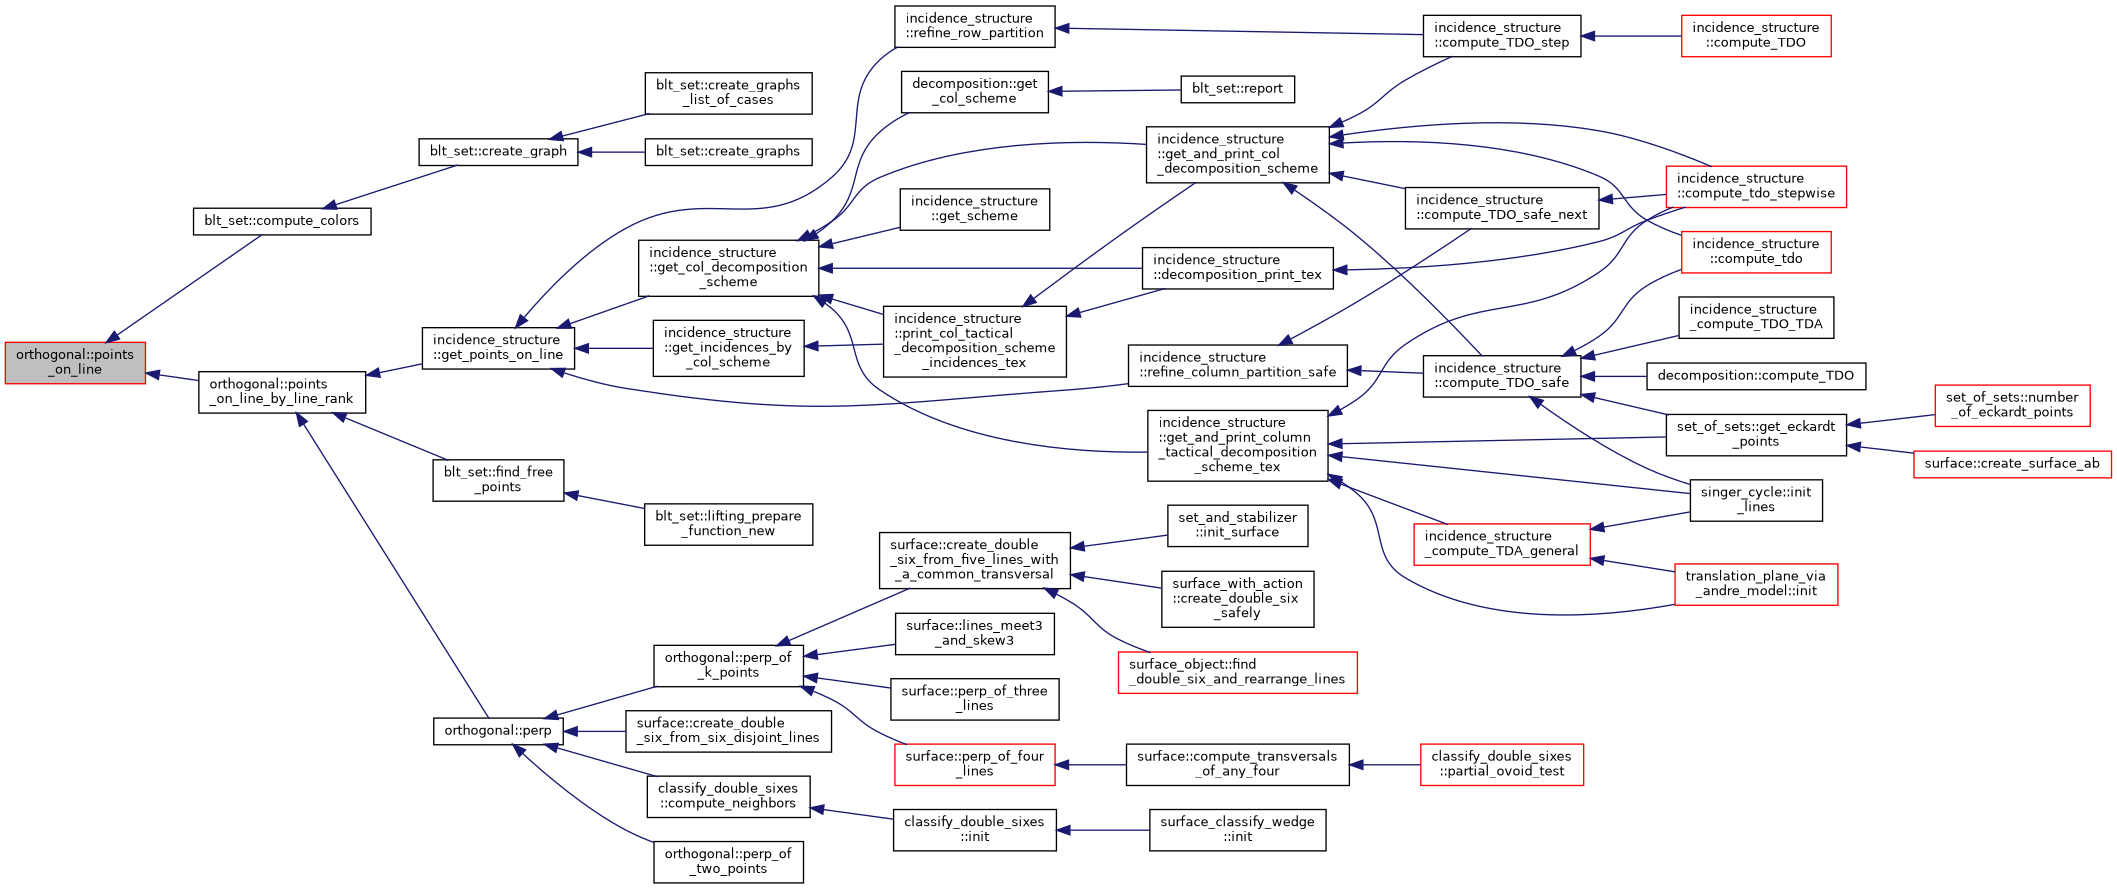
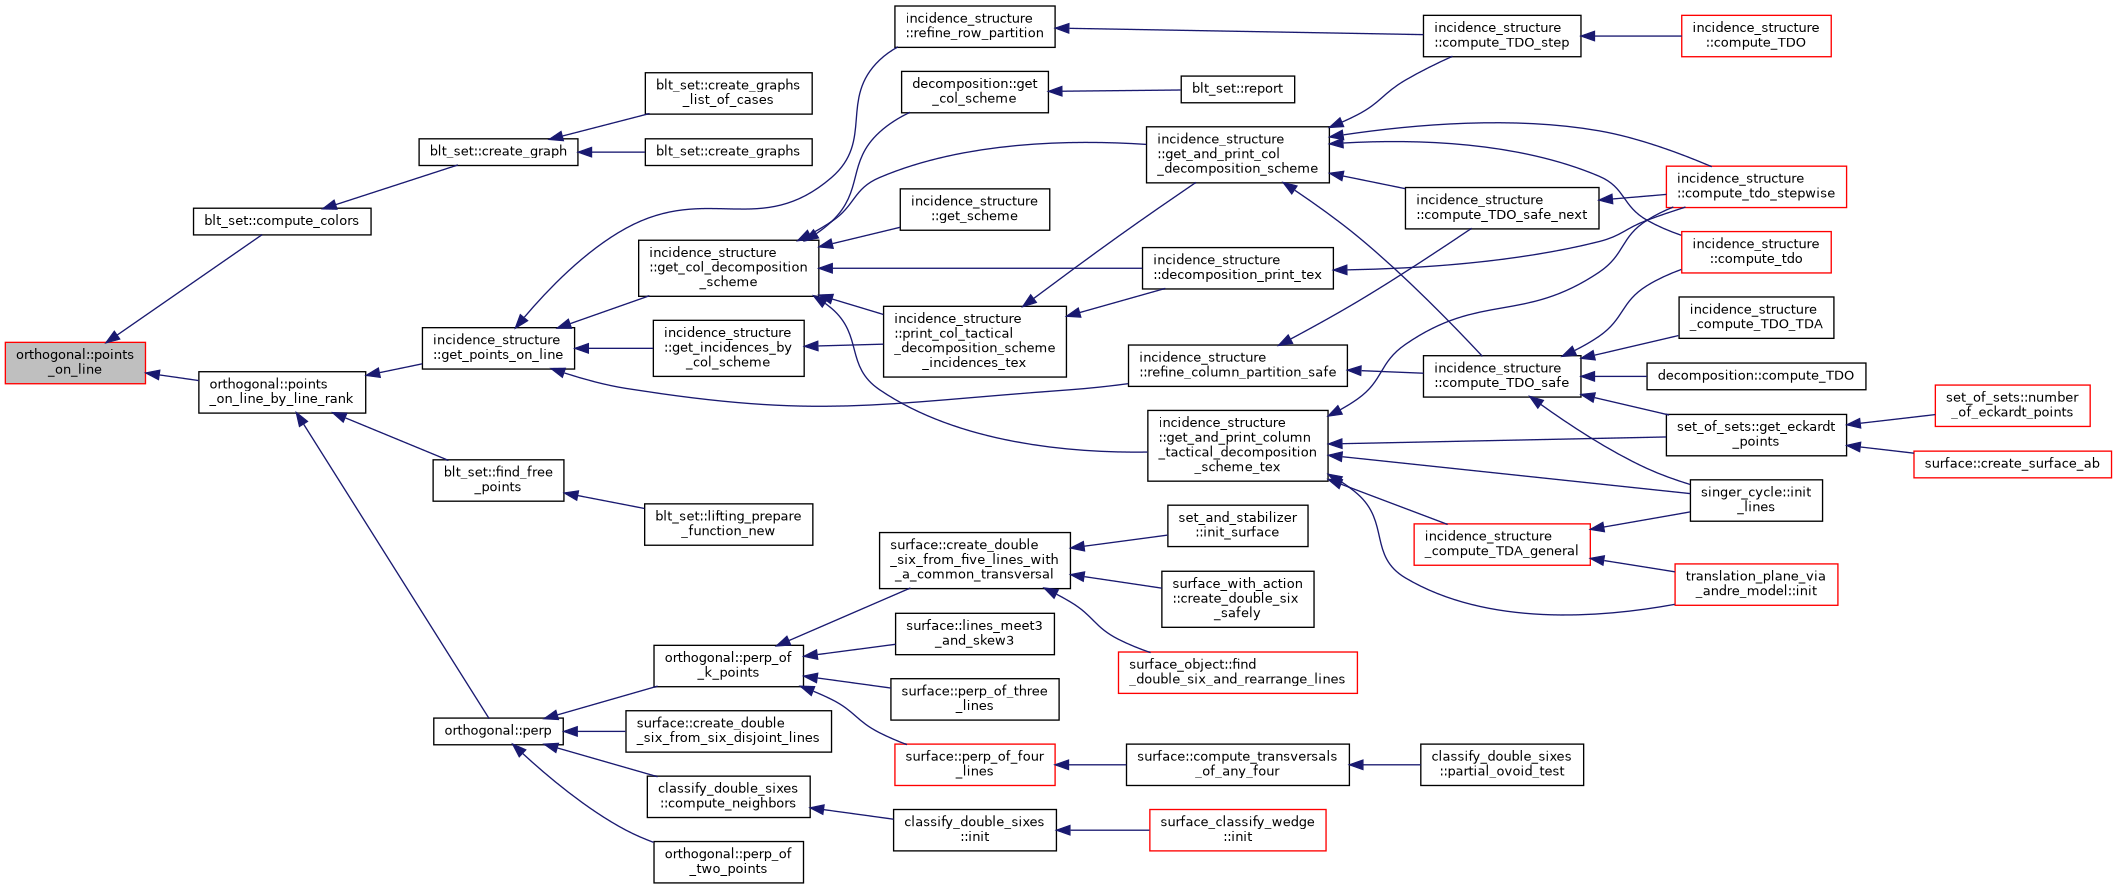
(1502, 765) -> (1502, 765)
(1238, 830) -> (1238, 830)
